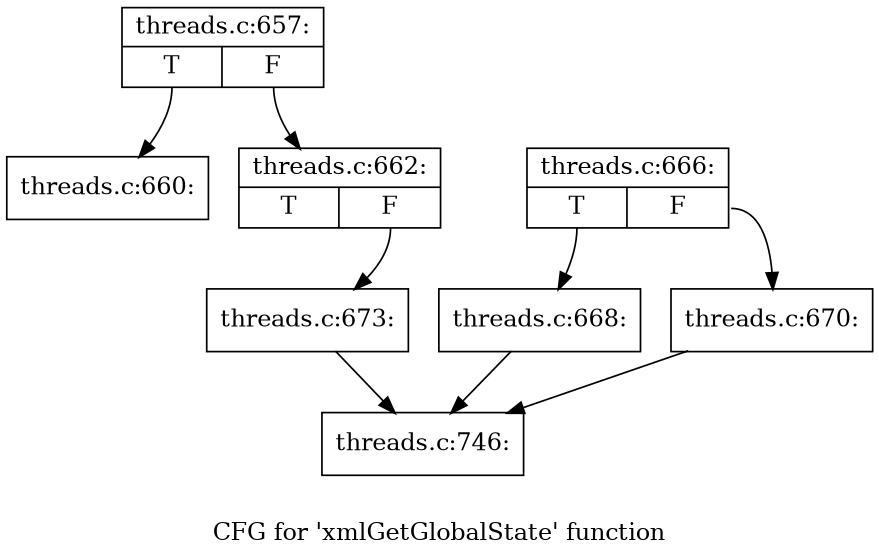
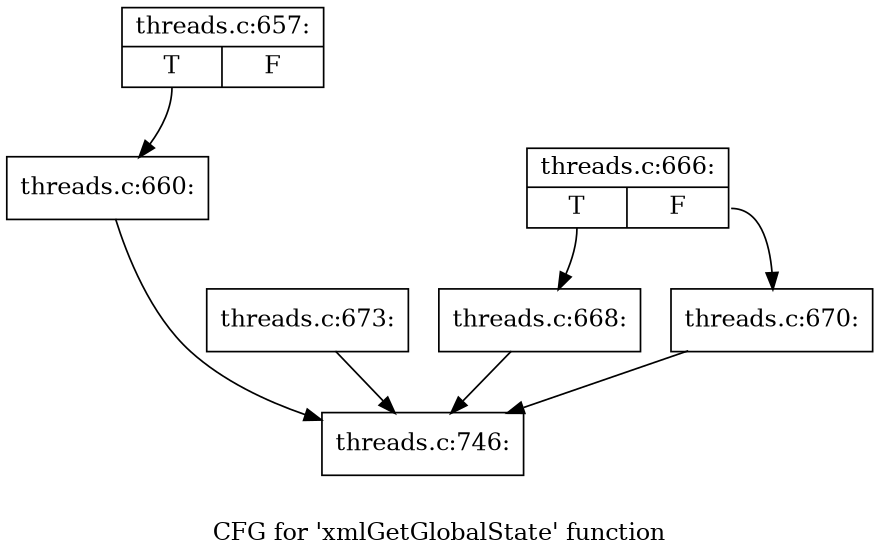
(340, 188) -> none
none -> (183, 344)
